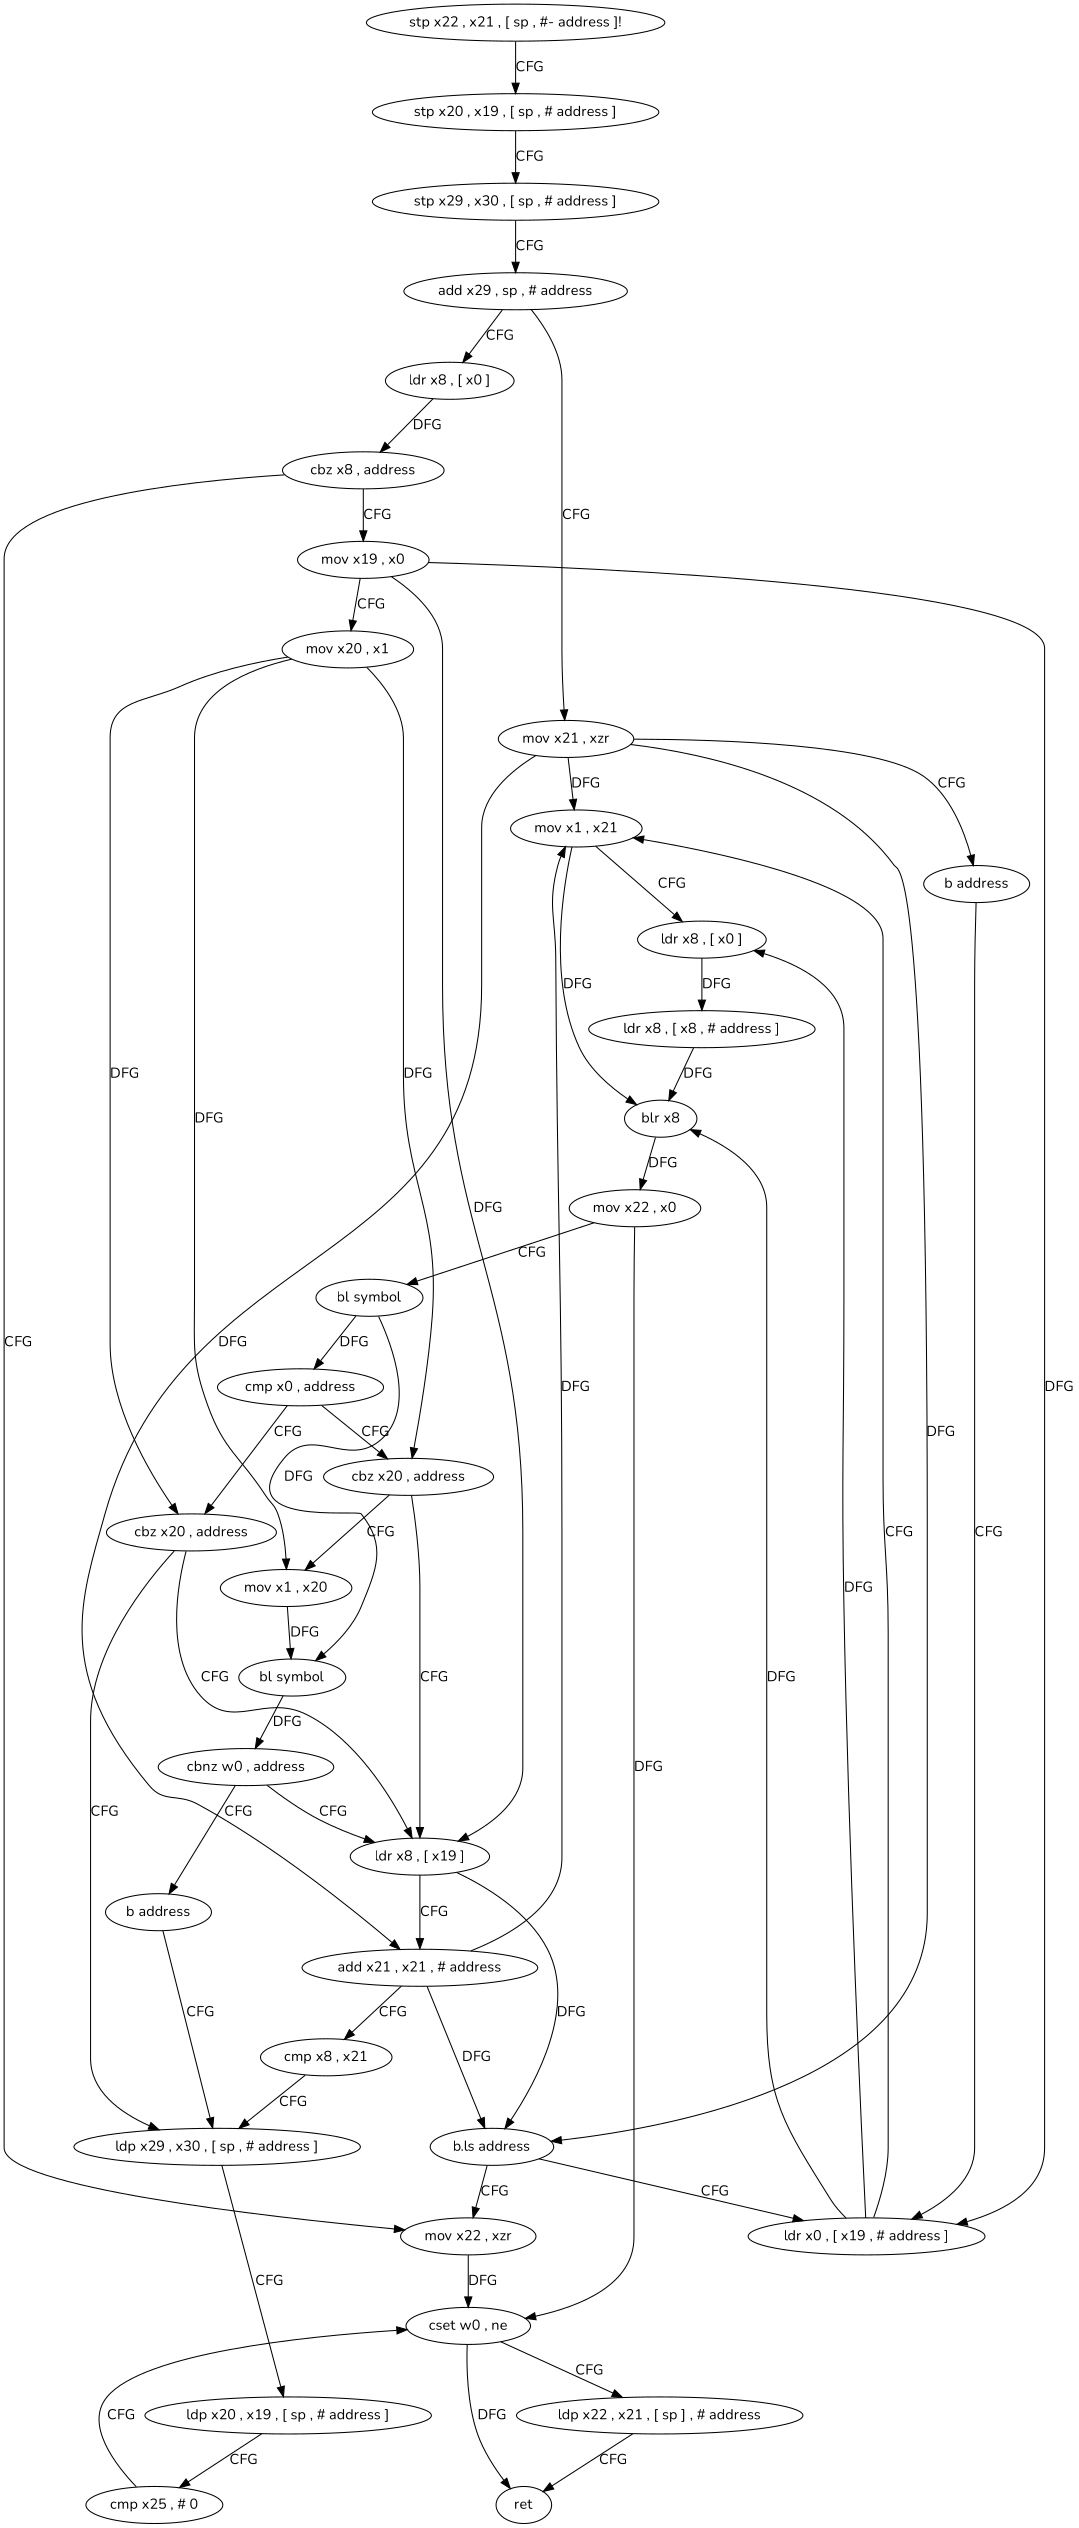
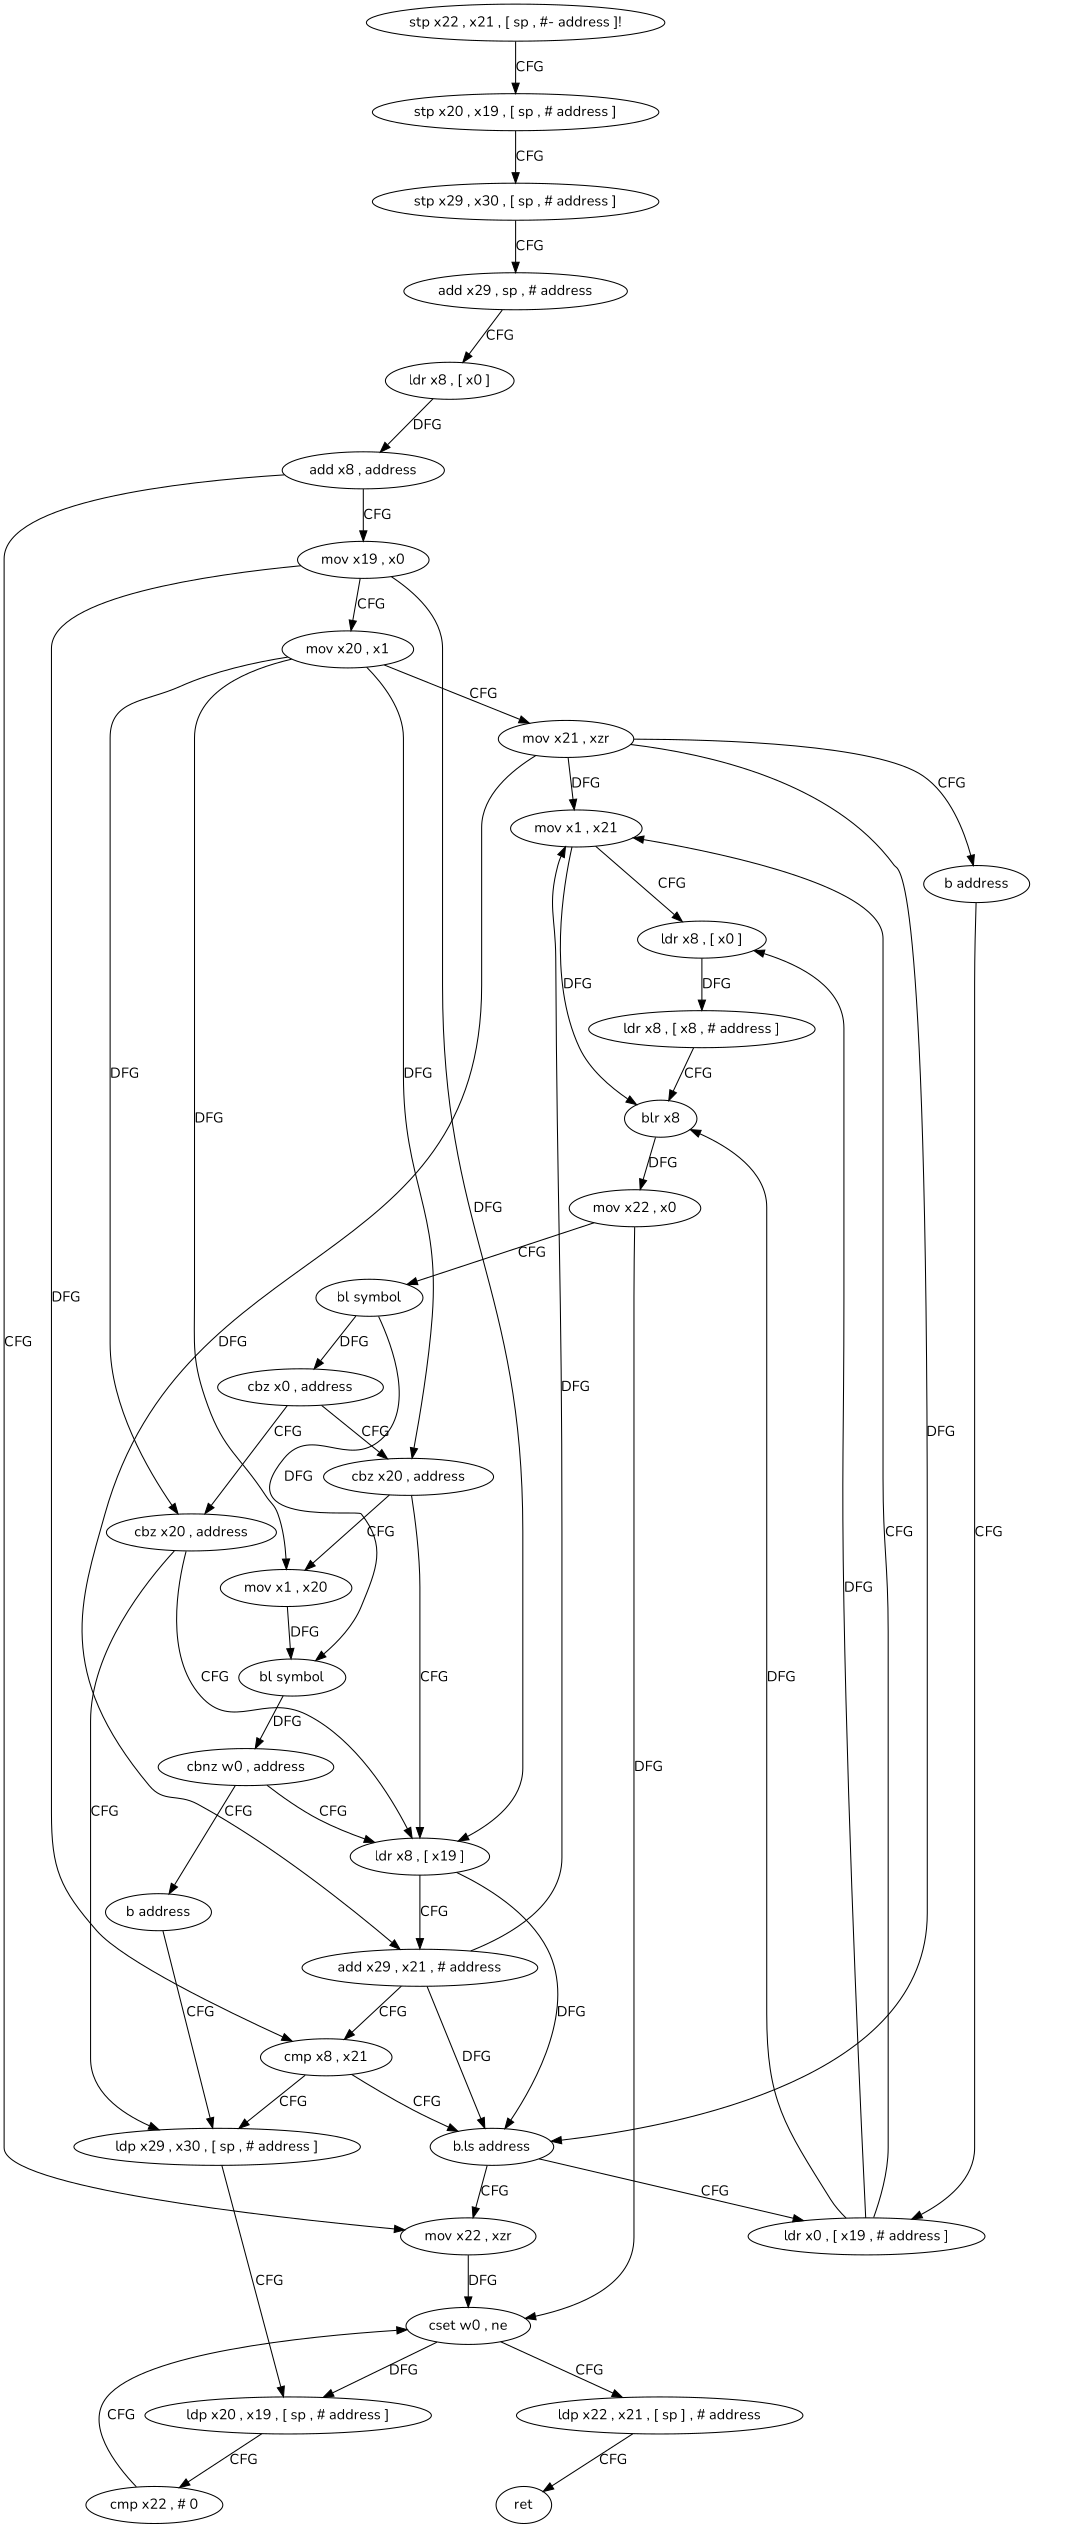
(363, 470) -> (363, 470)
(562, 506) -> (452, 692)
(698, 1074) -> (698, 1074)
(1045, 1140) -> (51, 1266)
(301, 1387) -> (301, 1387)
(420, 1968) -> (420, 1968)
none -> (399, 2102)
(473, 2416) -> (385, 2367)
(154, 2505) -> (154, 2505)
